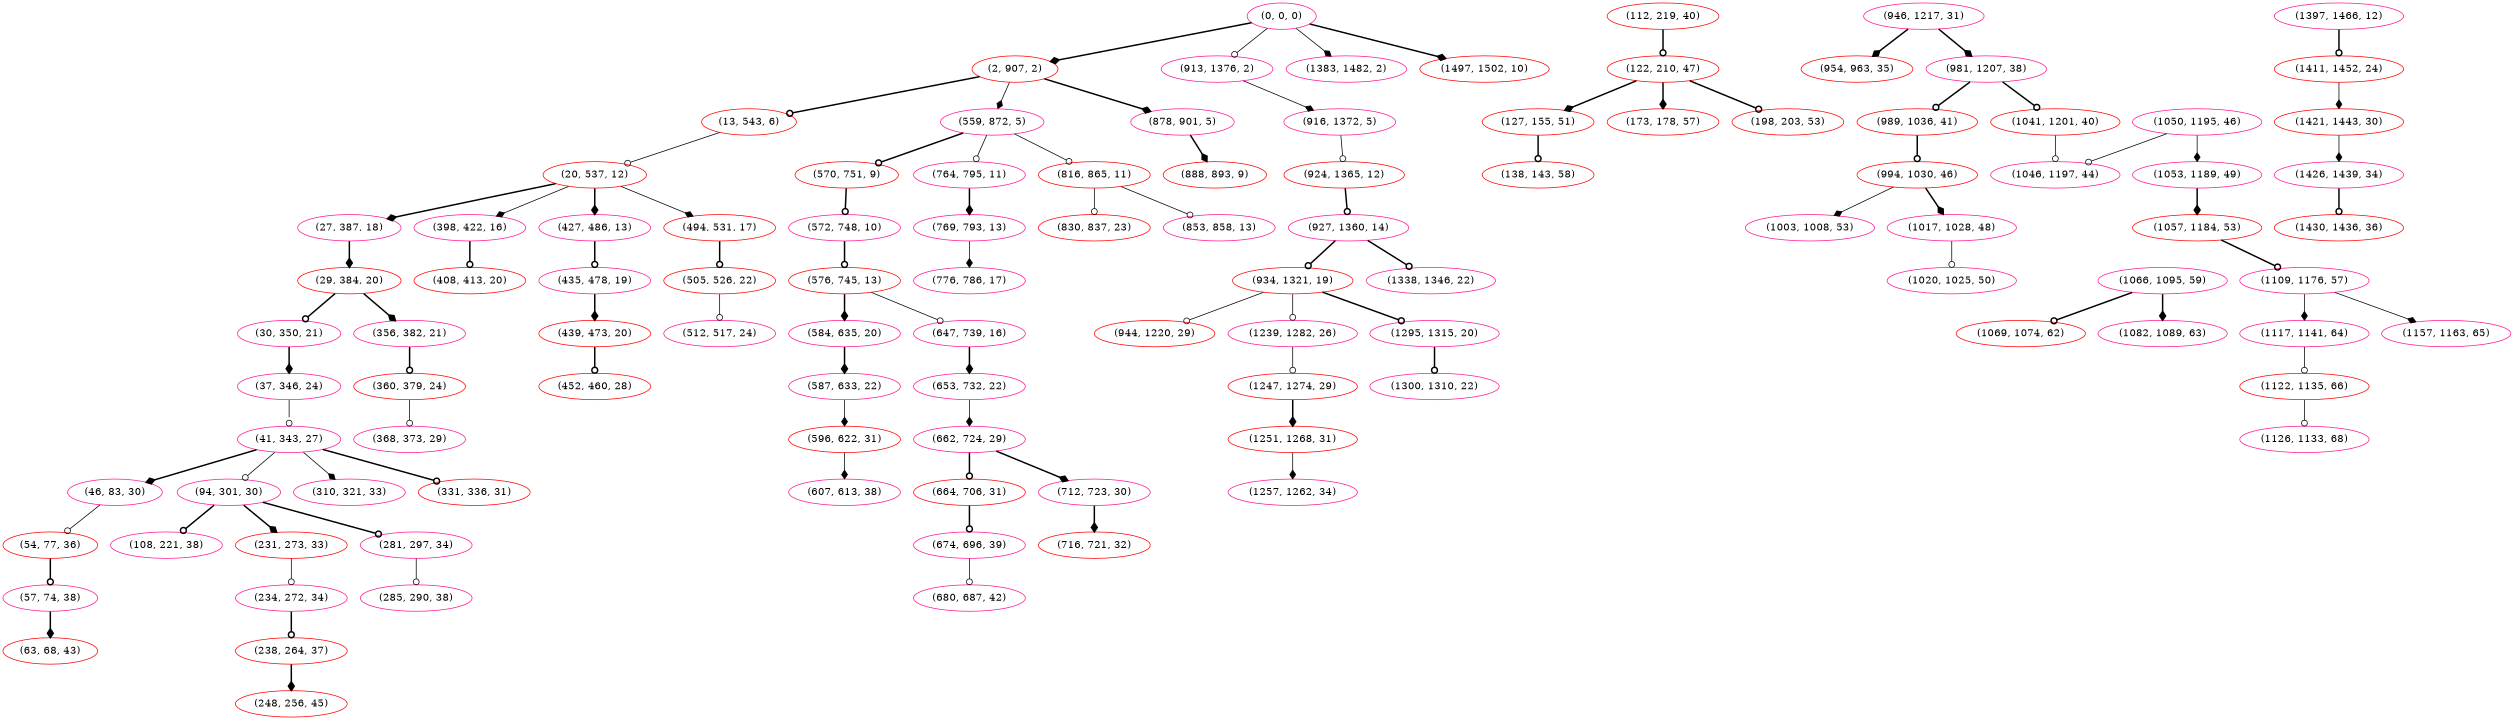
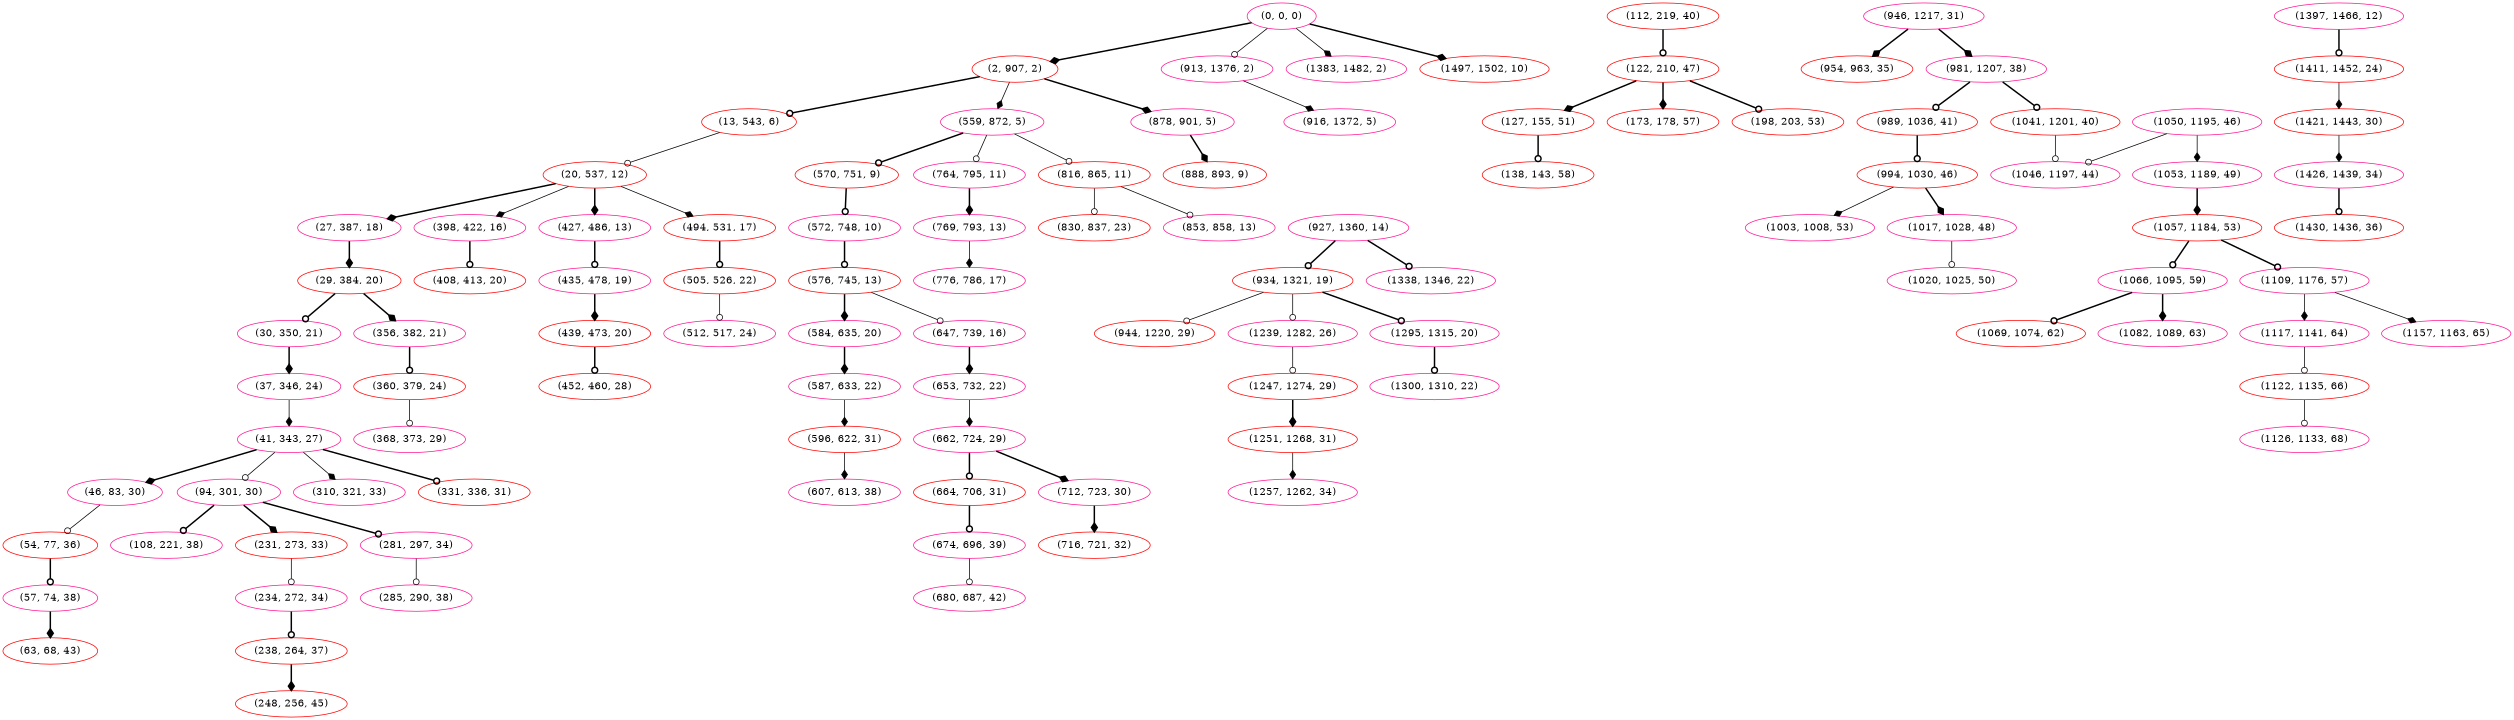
(1344, 175) -> none
none -> (2182, 252)
(289, 409) -> (289, 409)
